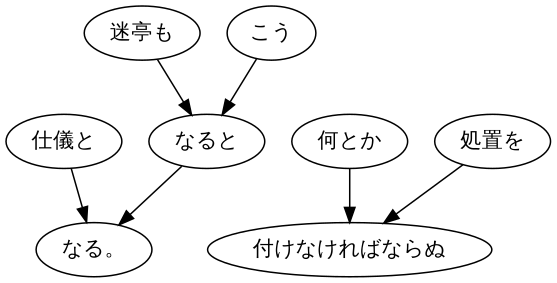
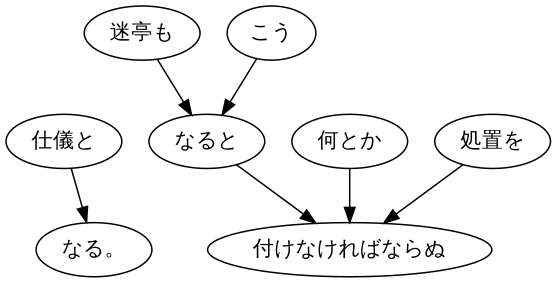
(156, 190) -> (270, 189)
